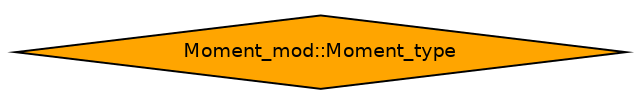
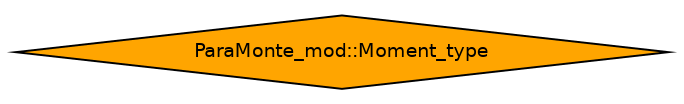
(321, 52) -> (342, 52)
